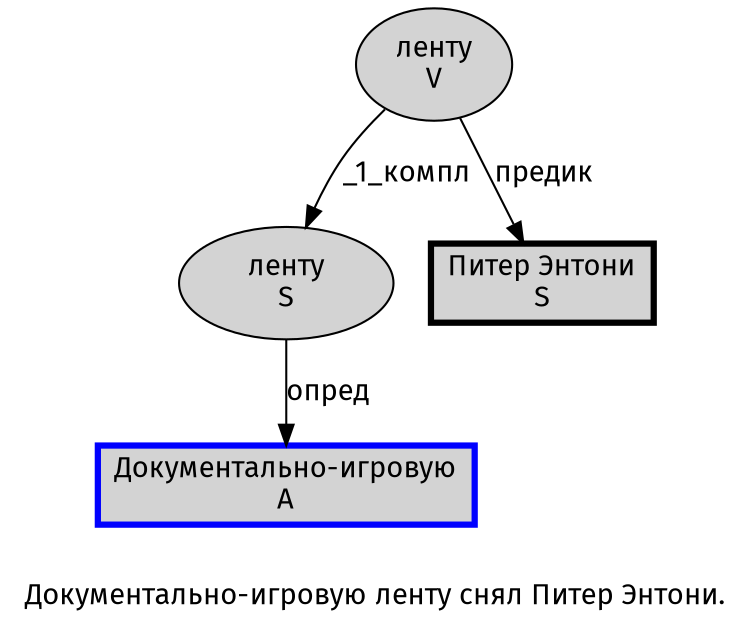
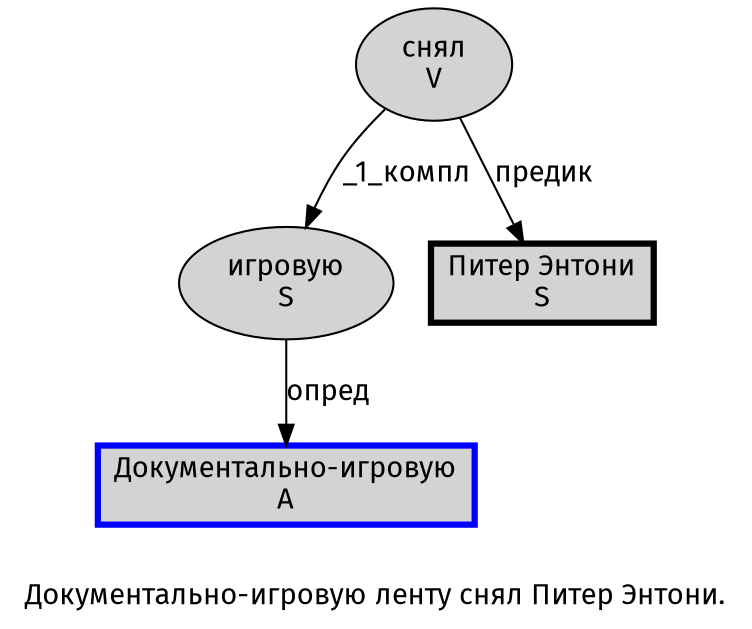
(434, 65) -> (434, 65)
(286, 283) -> (286, 283)
